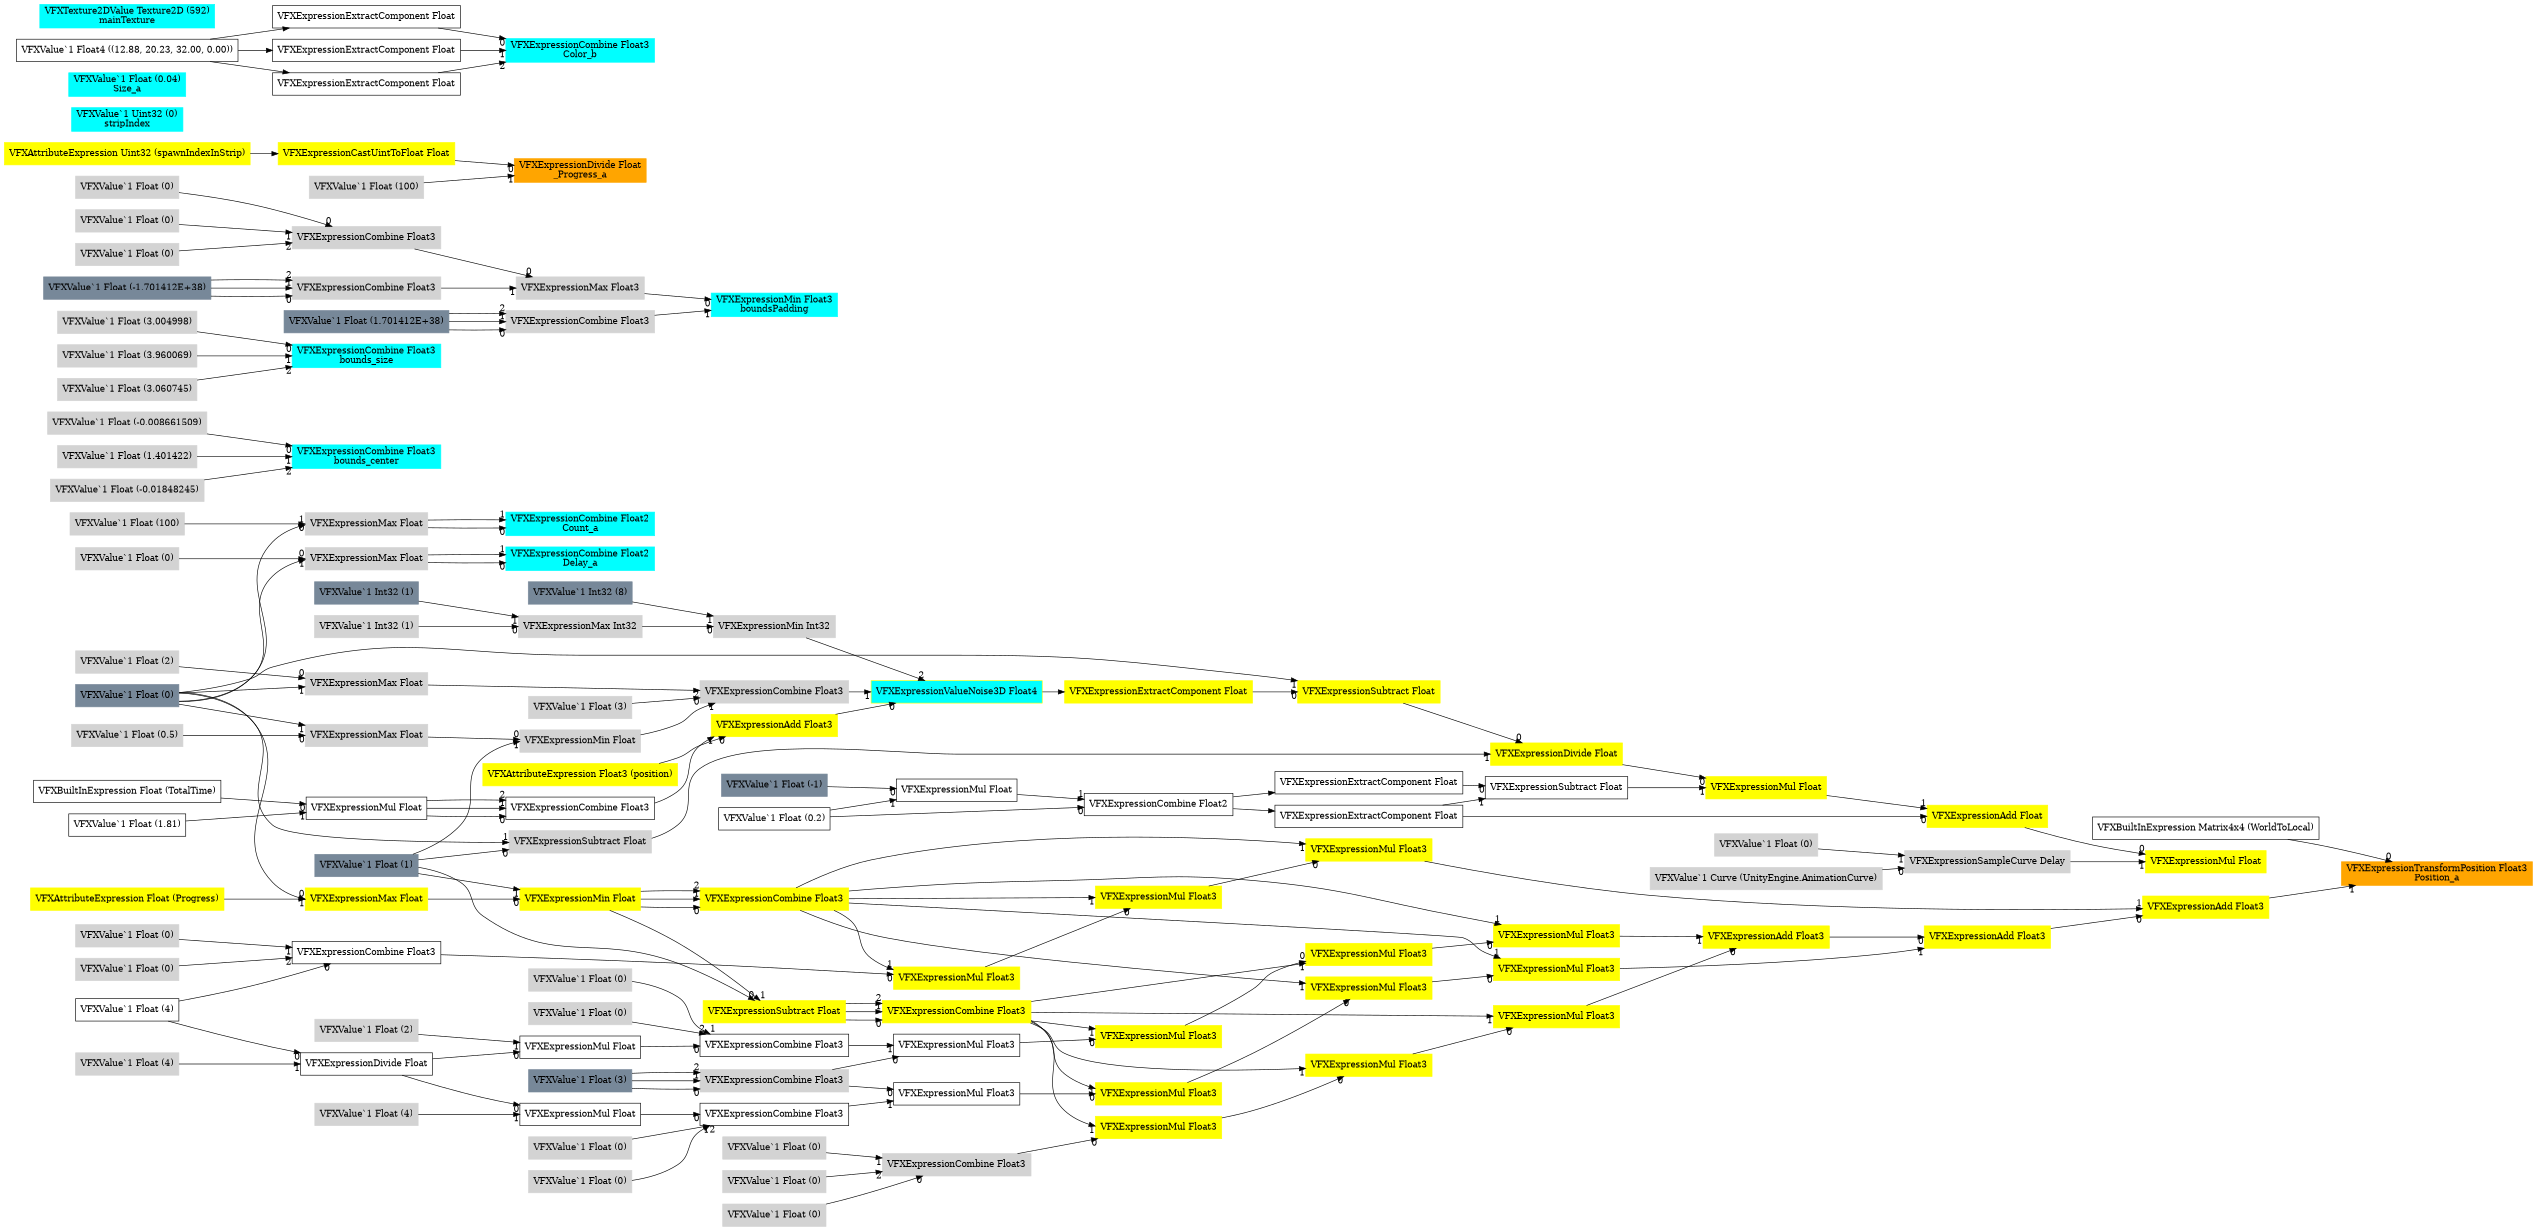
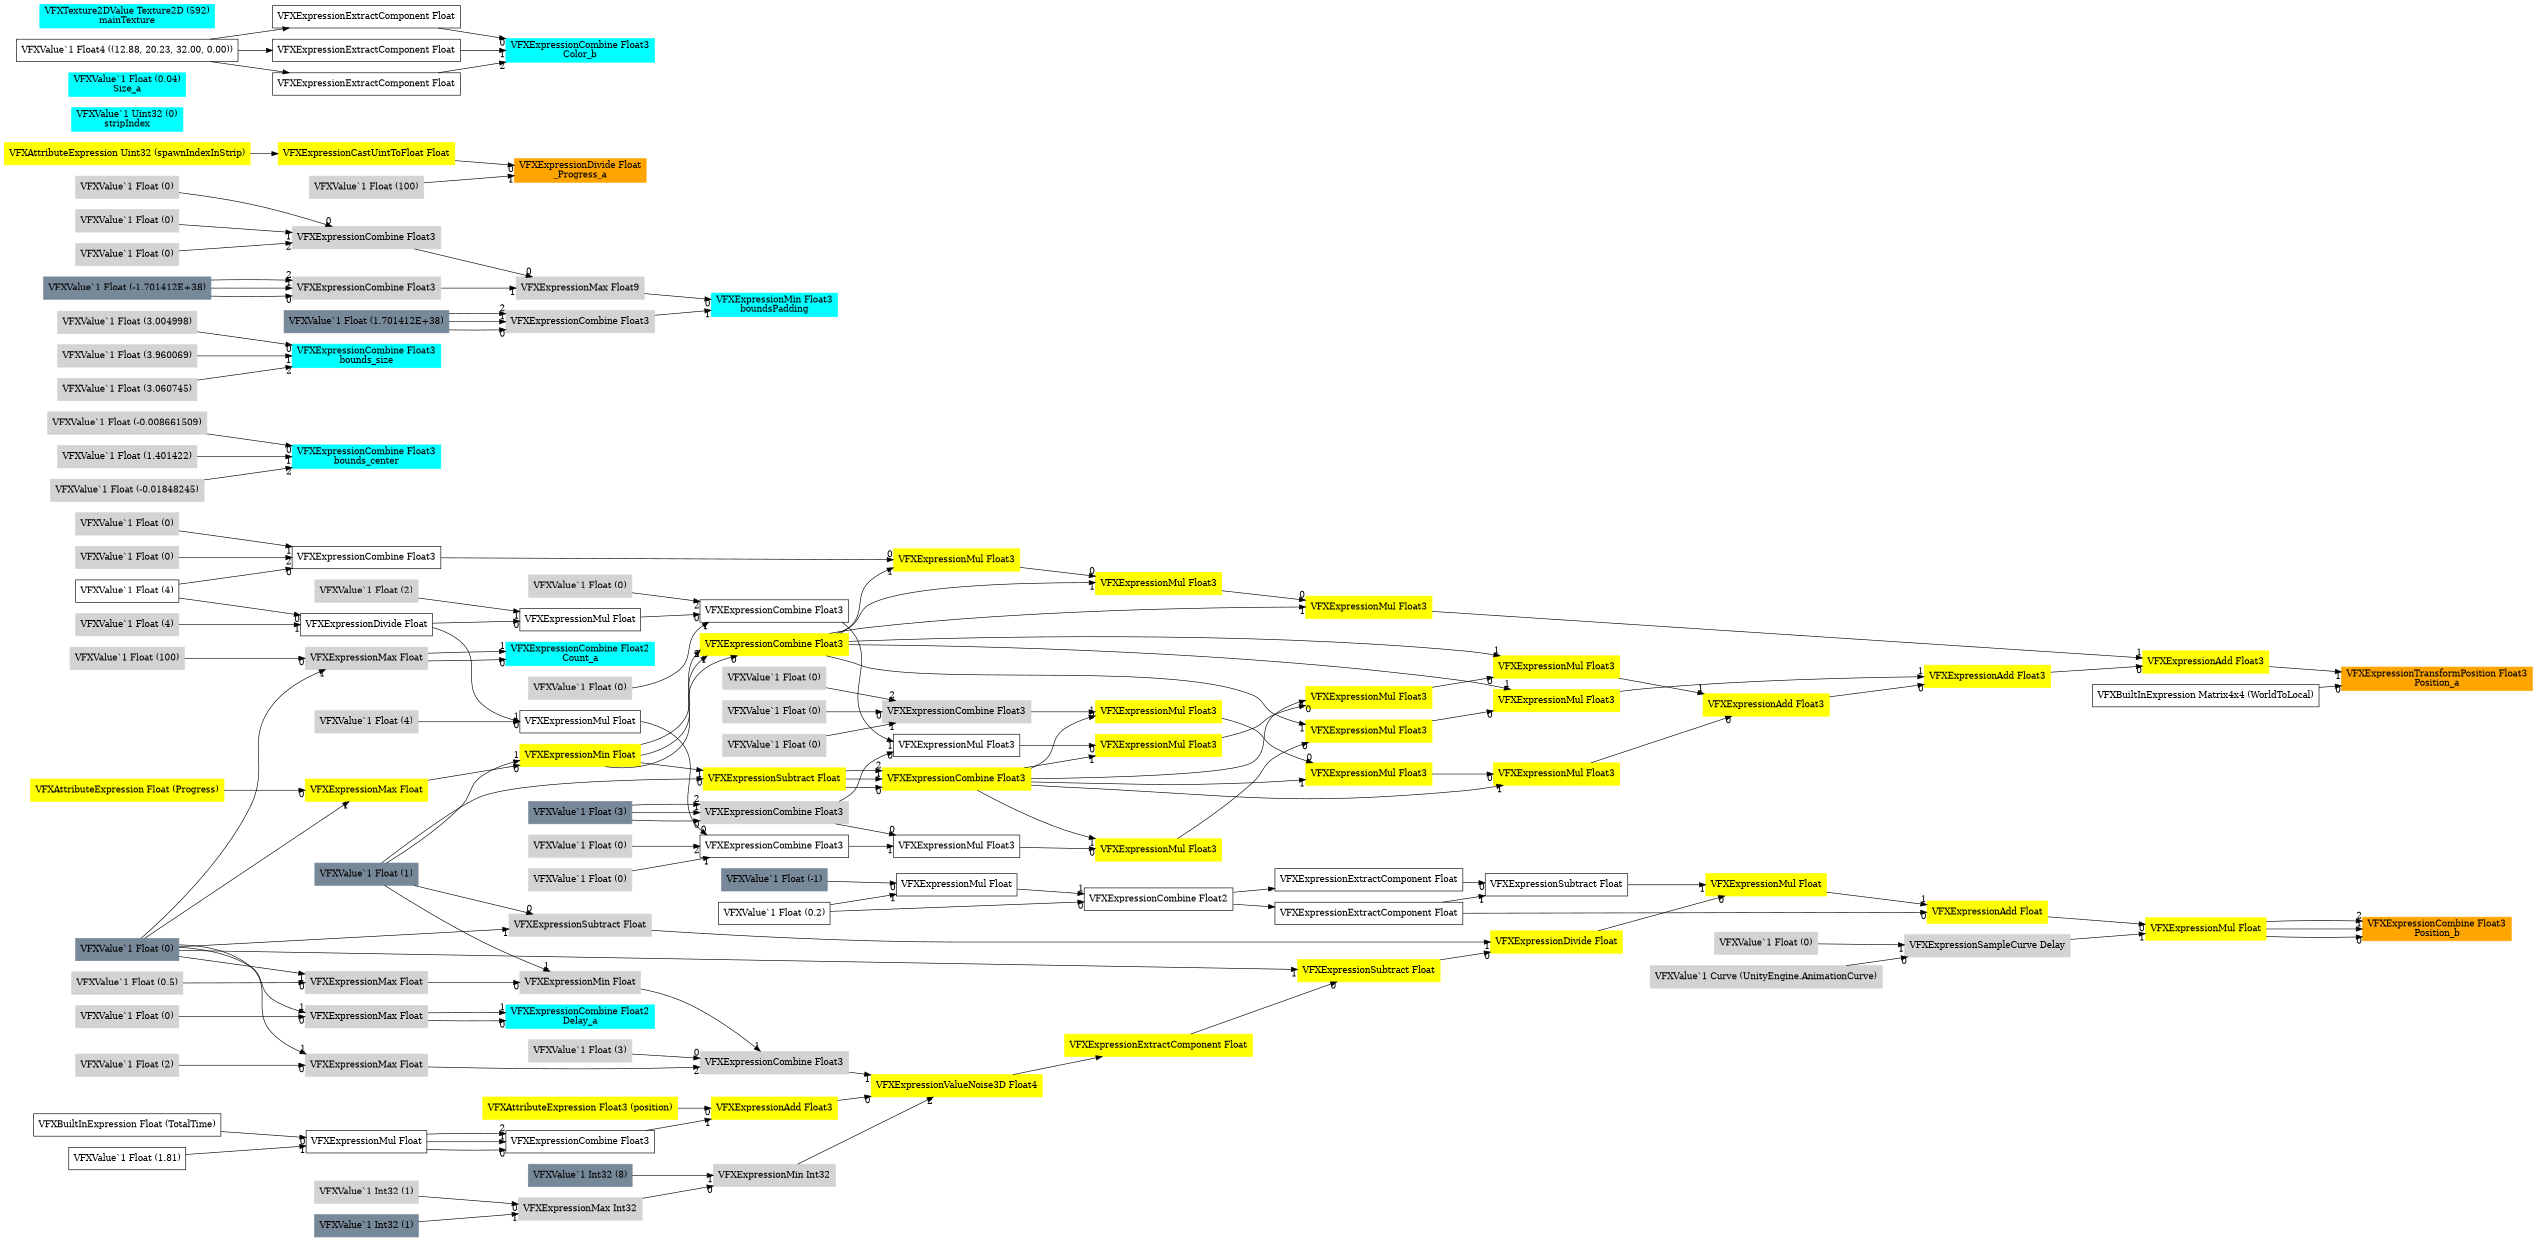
(580, 288) -> (580, 288)
(957, 692) -> (957, 1086)
none -> (2437, 929)
